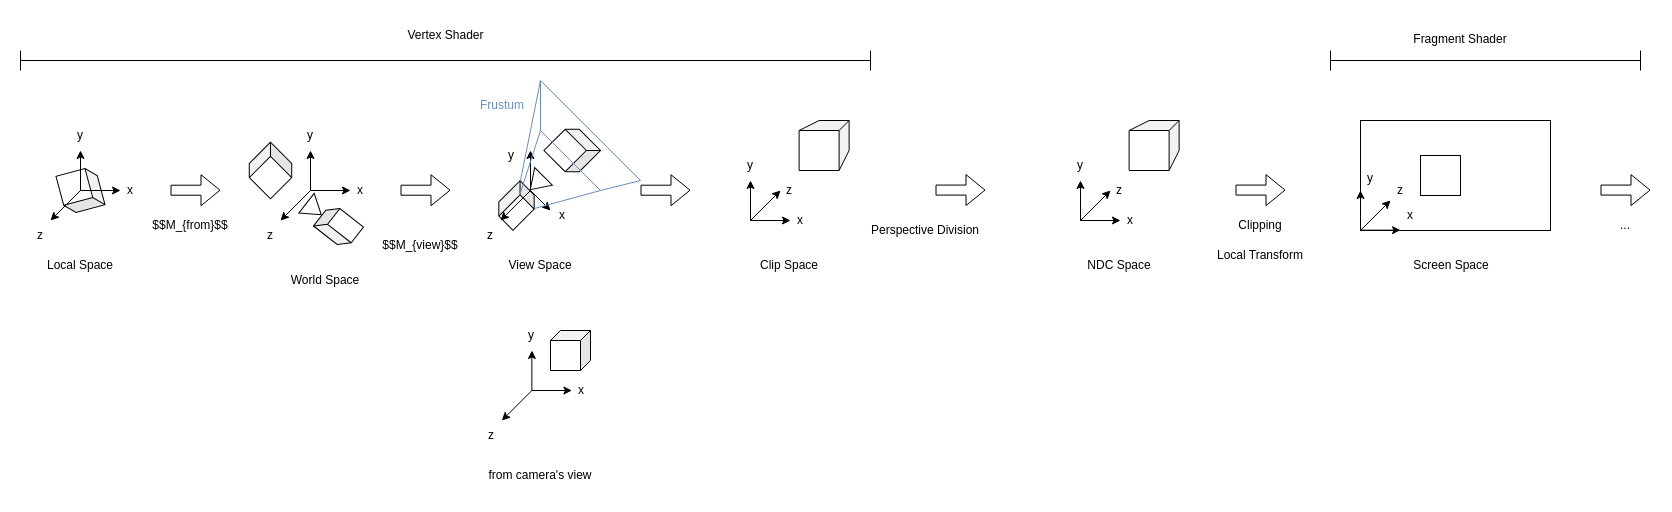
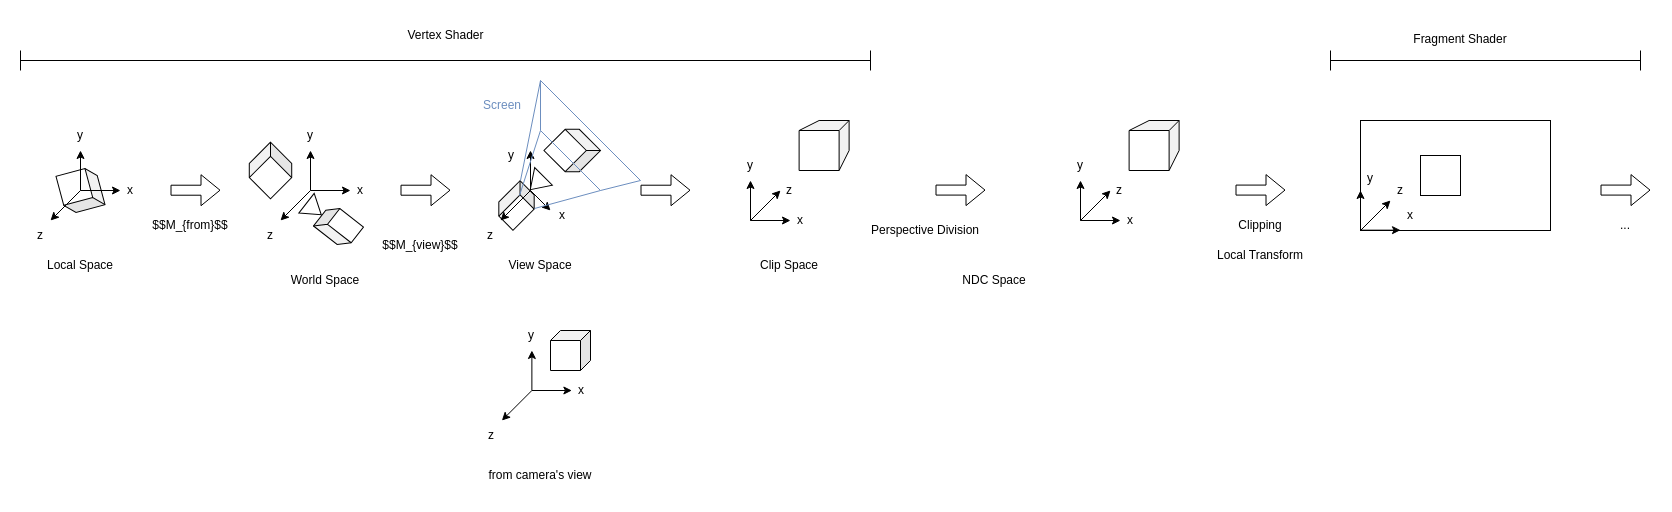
(503, 106) -> (503, 106)
(1119, 266) -> (994, 281)
(1452, 266) -> none
